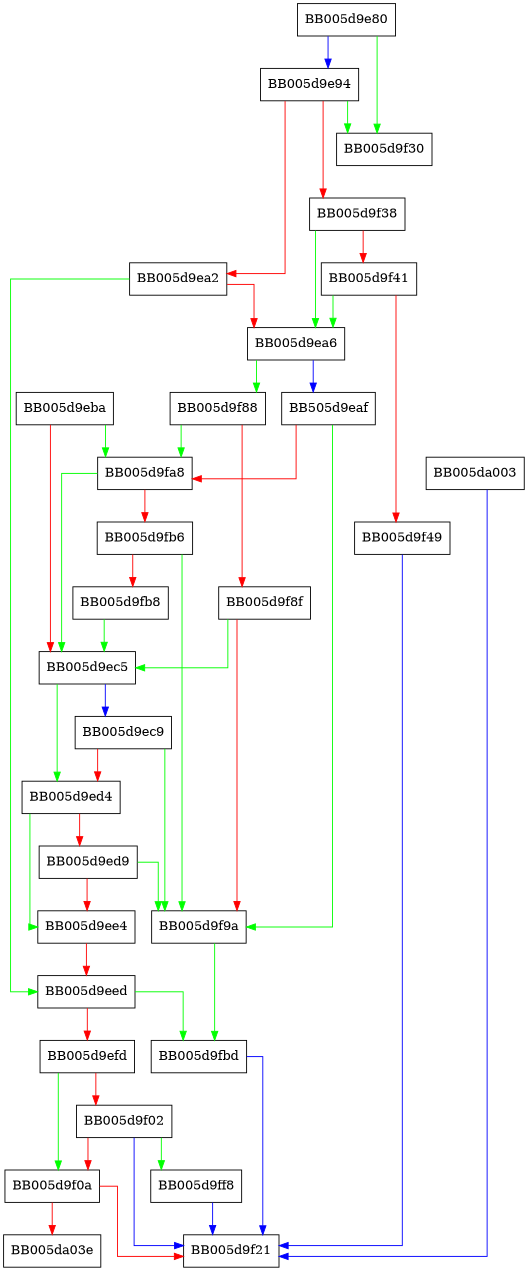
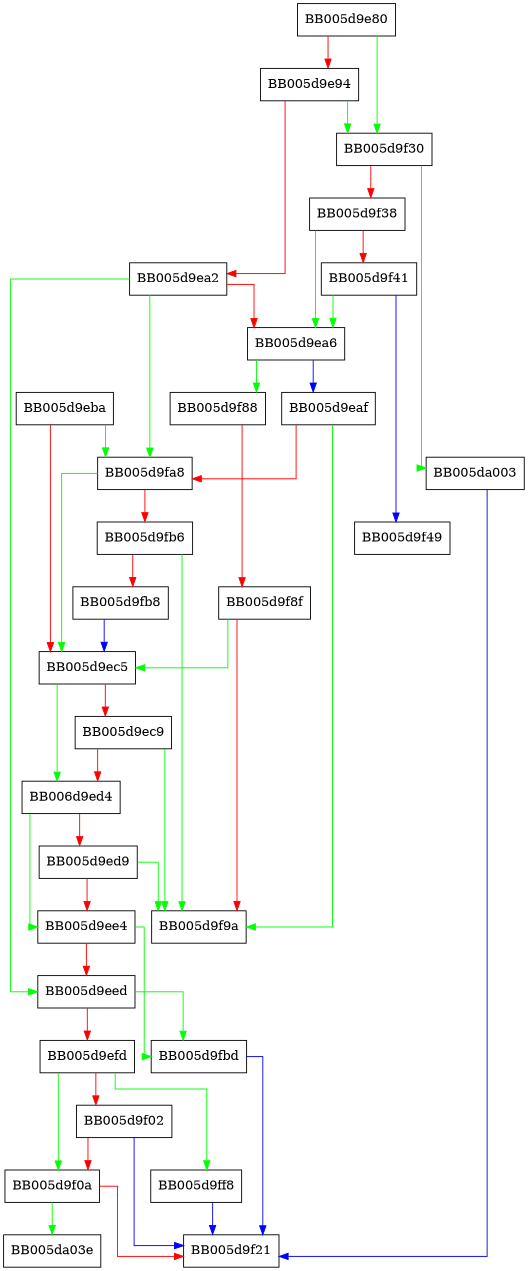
(328, 48) -> (328, 48)
(323, 145) -> (371, 177)
none -> (421, 317)
(396, 404) -> (396, 404)
(328, 409) -> (328, 409)
(181, 436) -> (150, 372)
(104, 631) -> (104, 631)
(105, 696) -> (105, 696)
(71, 797) -> (71, 797)
(402, 957) -> none
(215, 987) -> (144, 984)
(161, 1149) -> (189, 1089)
(52, 1214) -> (52, 1214)
